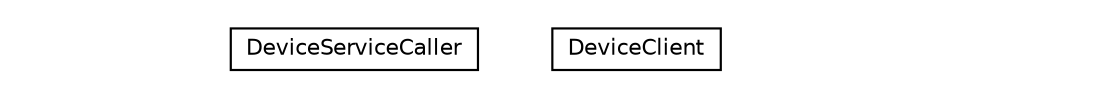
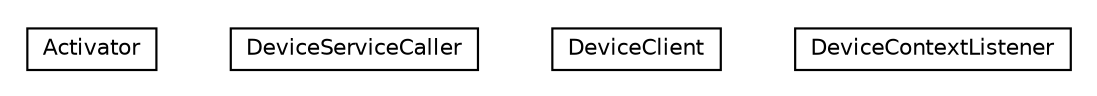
none -> (91, 48)
none -> (933, 48)
